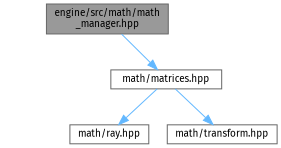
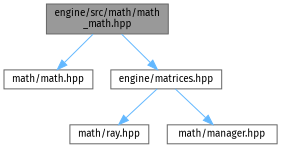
(107, 19) -> (107, 19)
none -> (48, 79)
(166, 79) -> (166, 79)
(222, 134) -> (222, 134)
